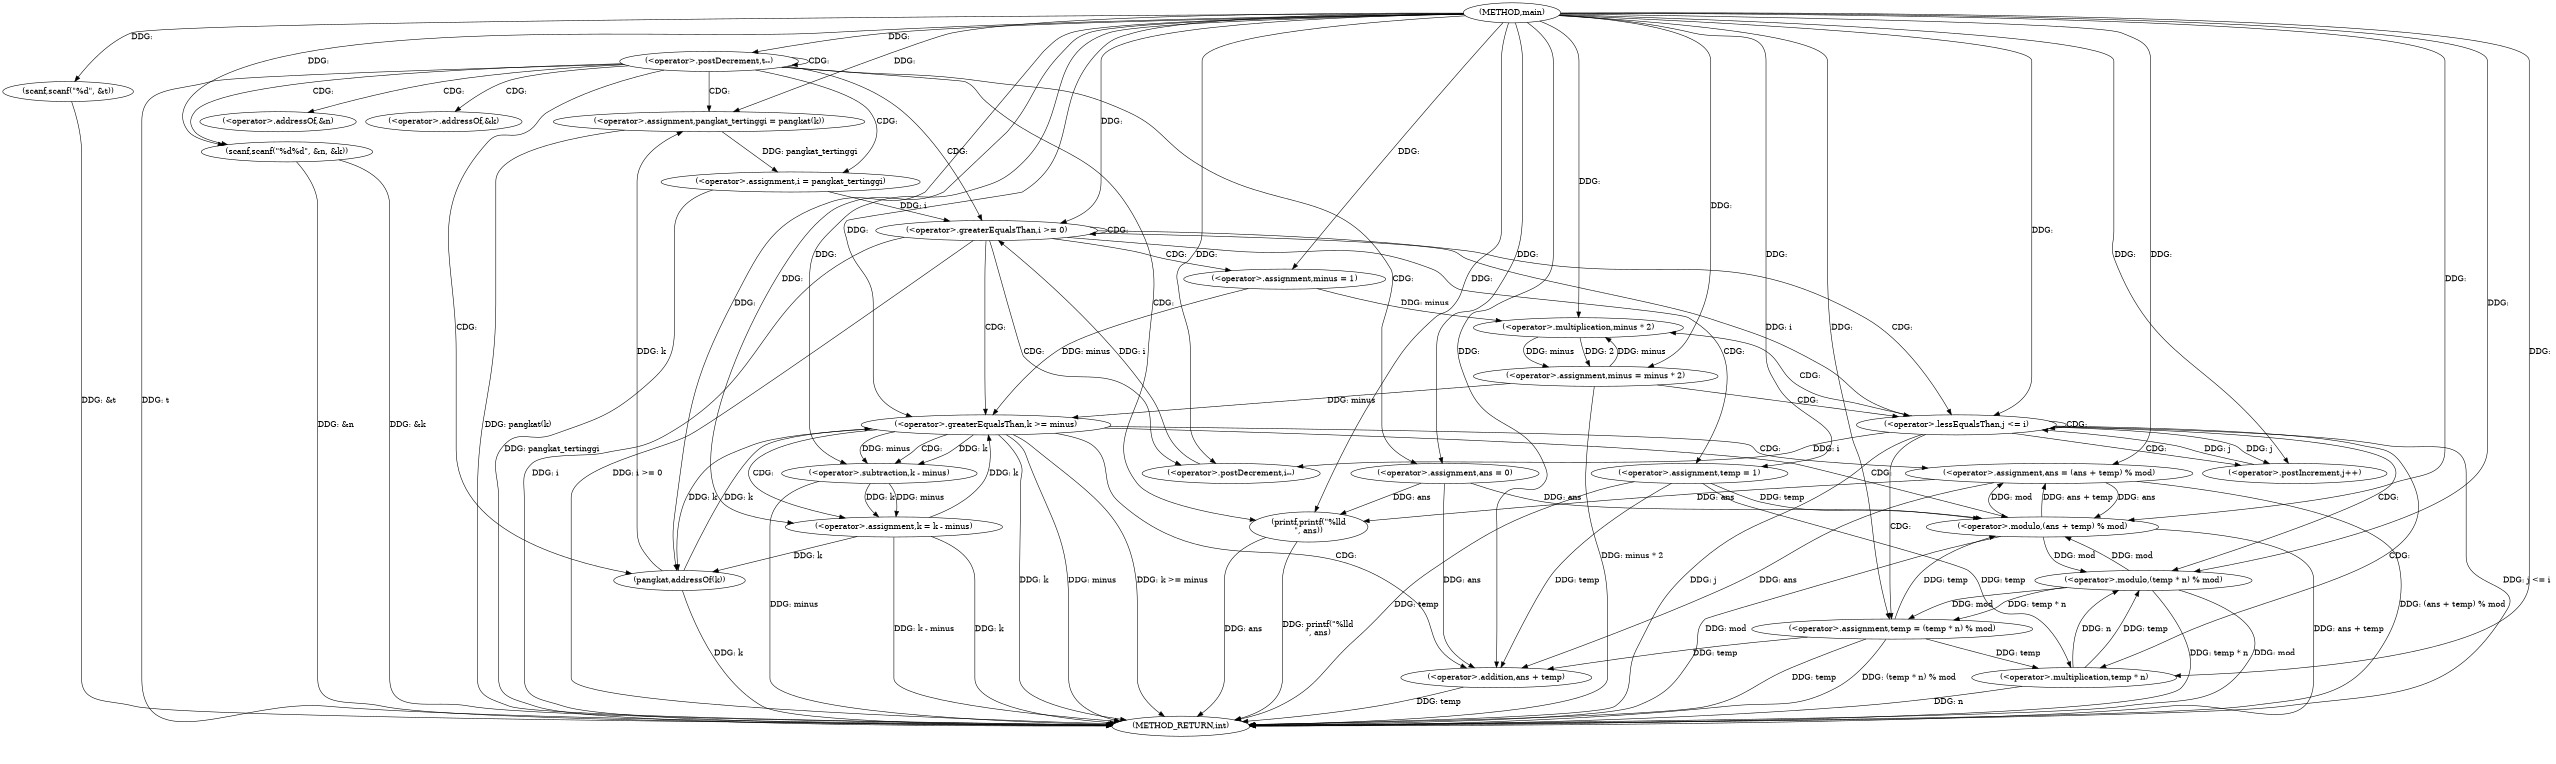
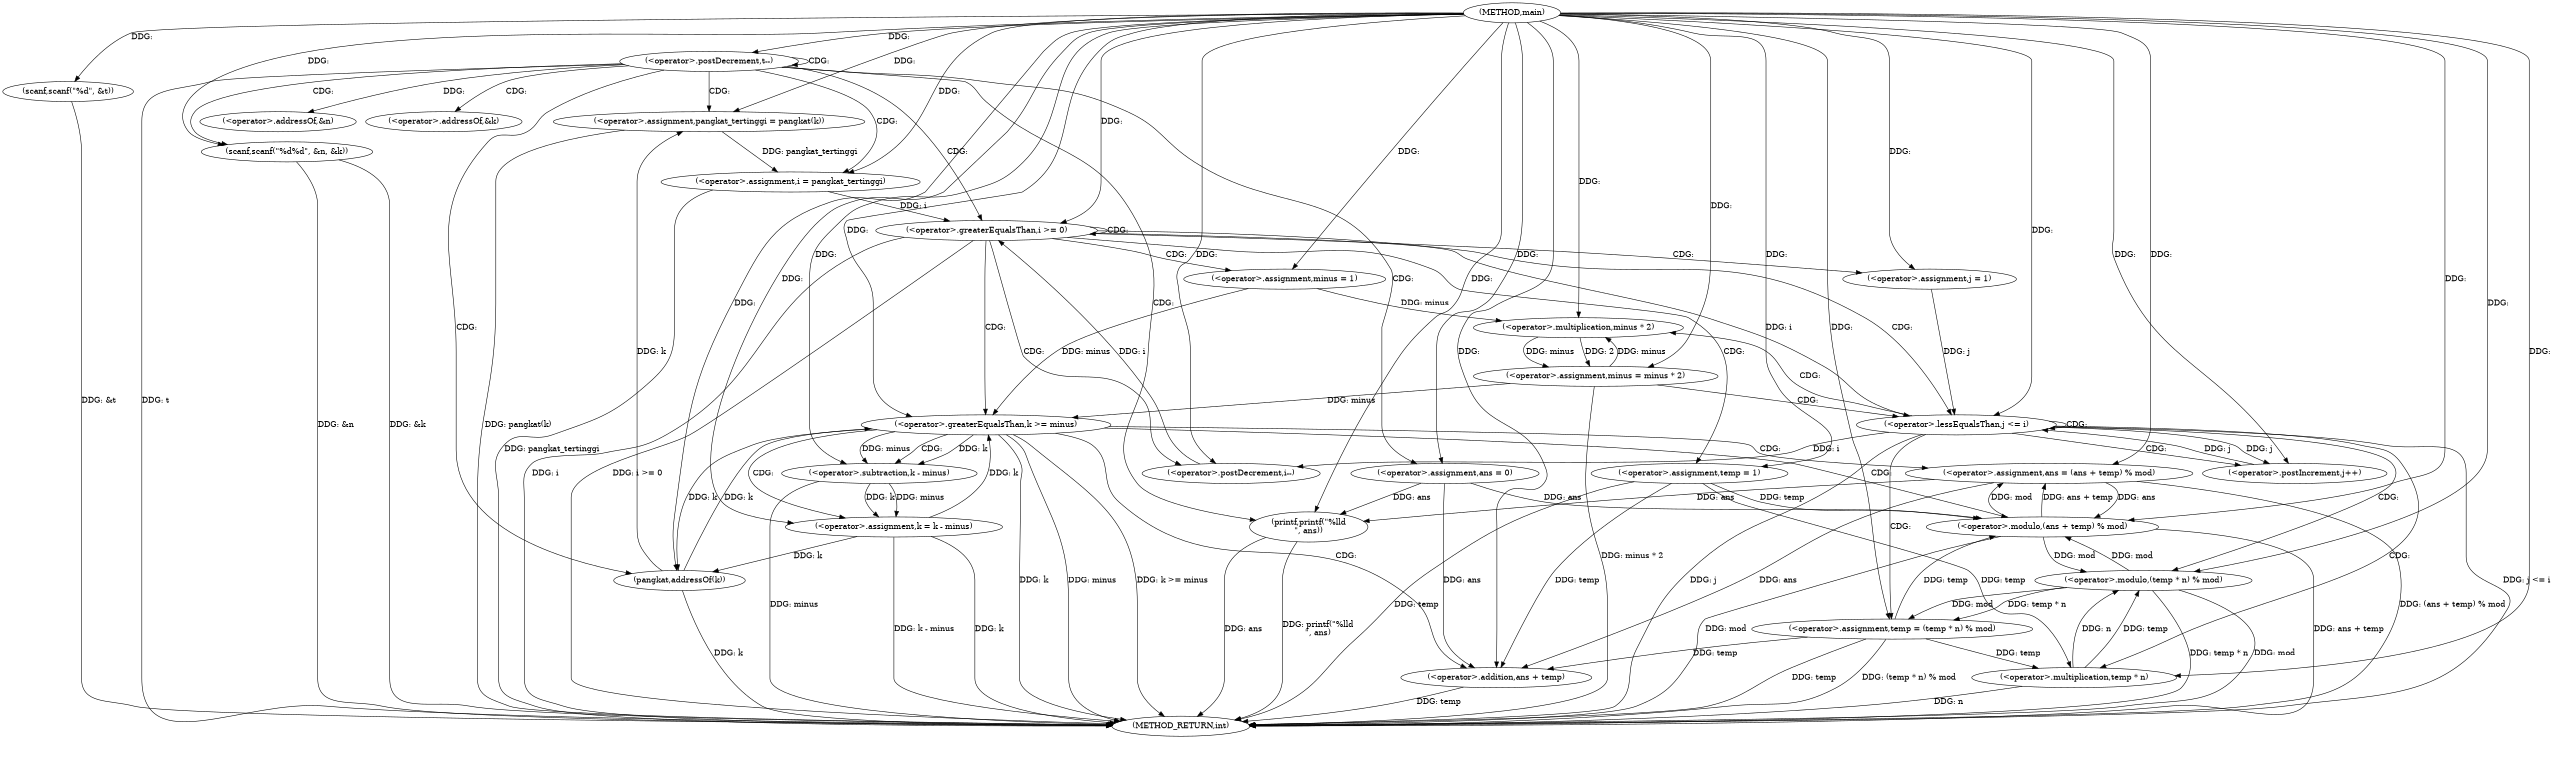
none -> (993, 33)
(455, 92) -> (455, 92)
none -> (1930, 279)
